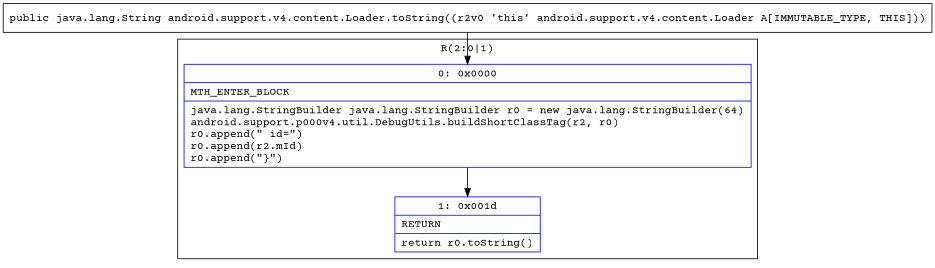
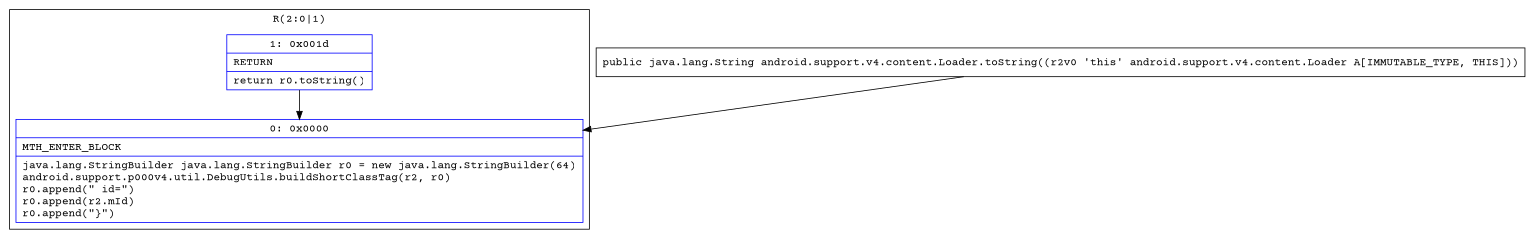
(468, 178) -> (299, 101)
